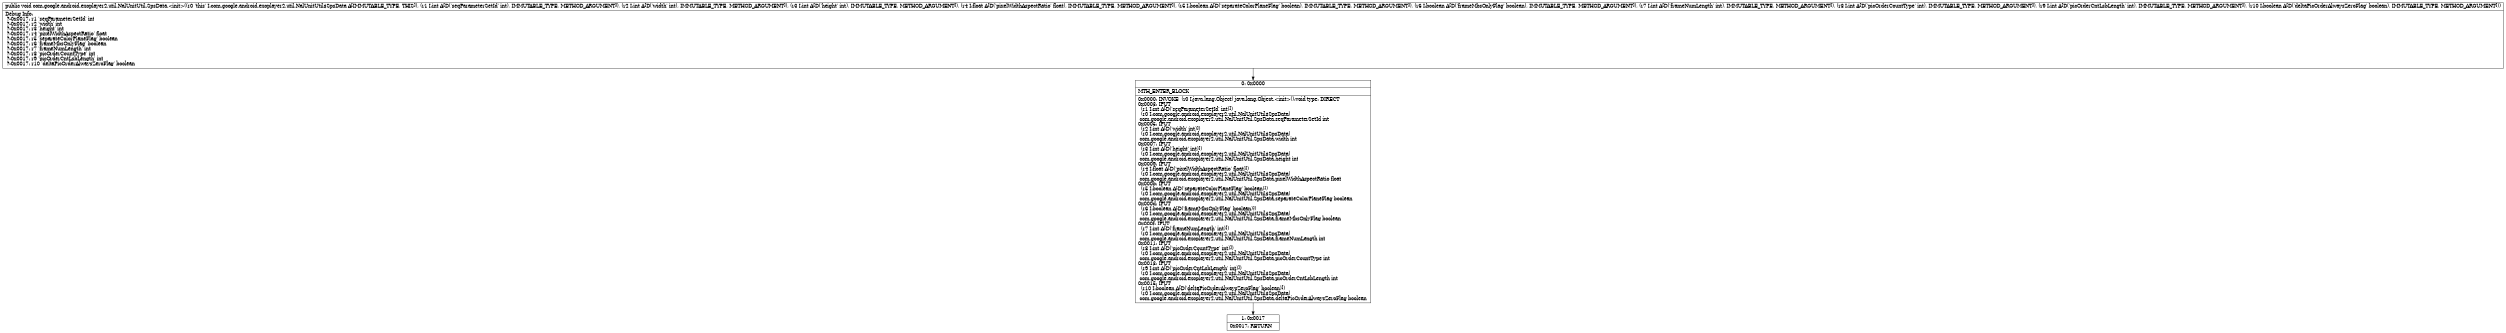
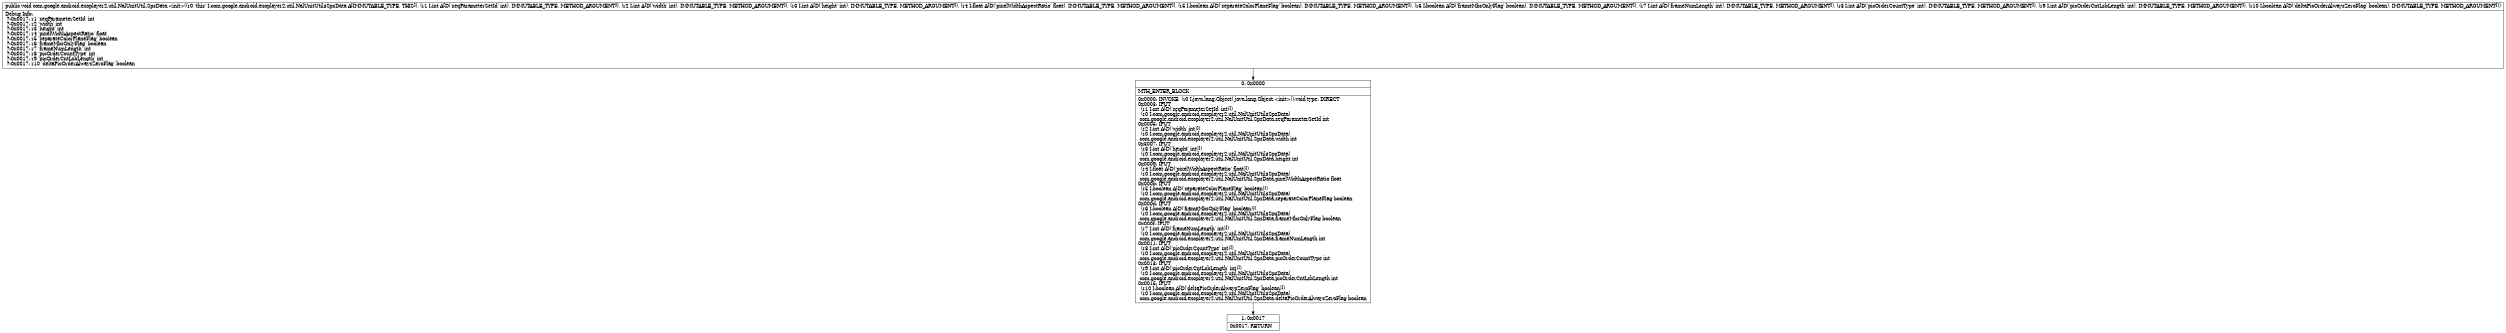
(1156, 144) -> (1156, 144)
